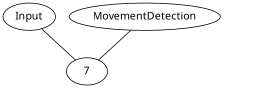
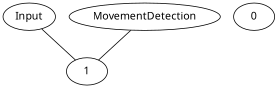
none -> (254, 17)
(87, 71) -> (87, 71)
